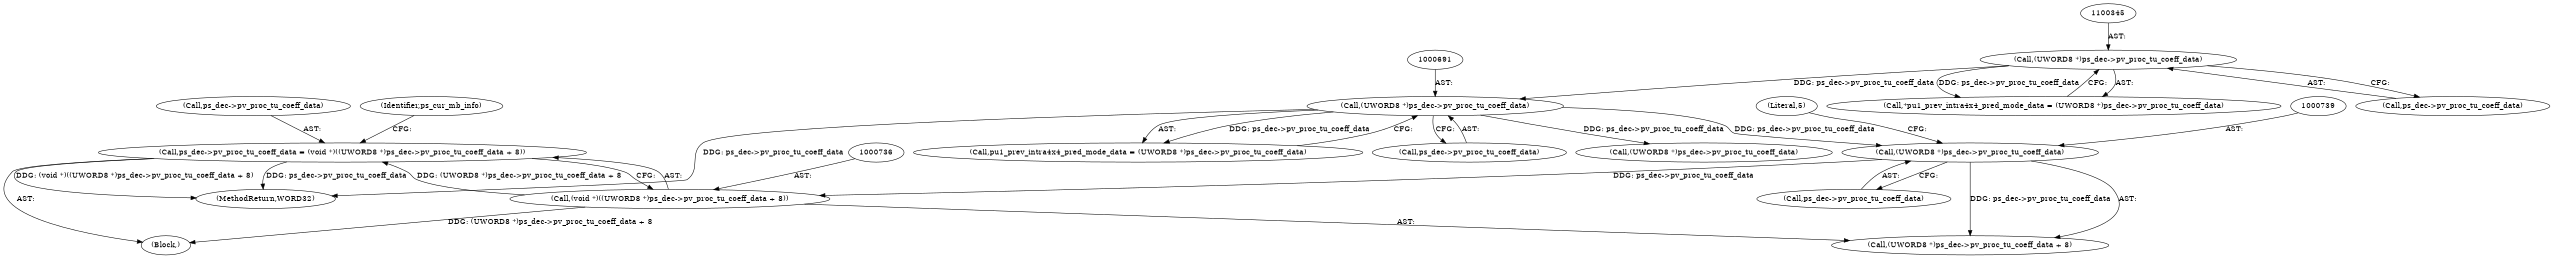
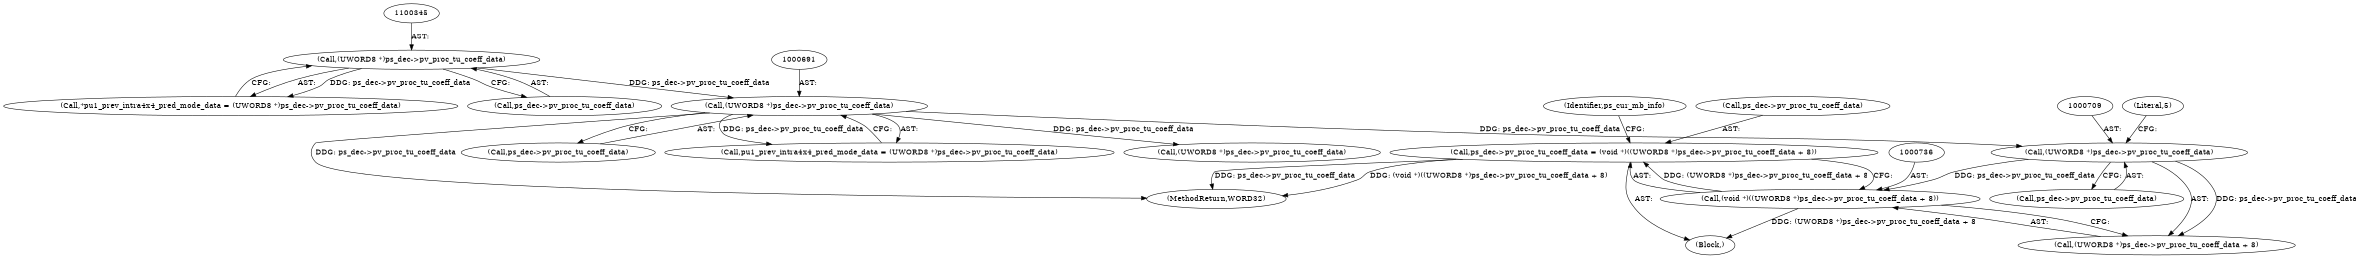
(2318, 106) -> (2085, 106)
none -> (2000, 221)
(1408, 222) -> (2101, 222)
